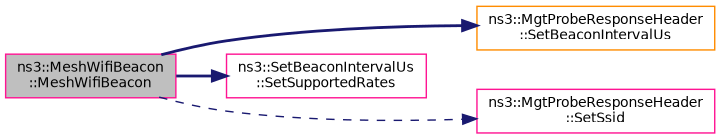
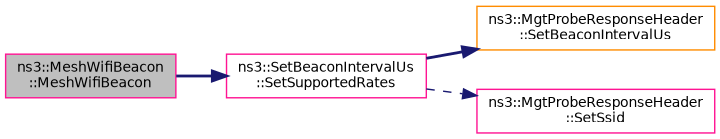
(311, 32) -> (445, 55)
(310, 118) -> (444, 91)
